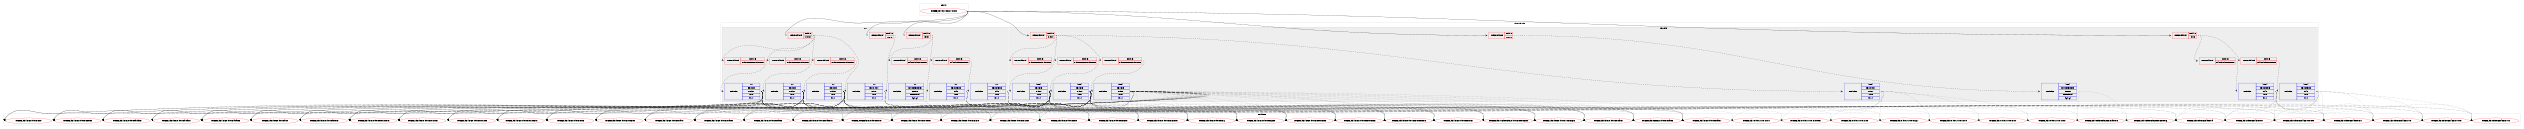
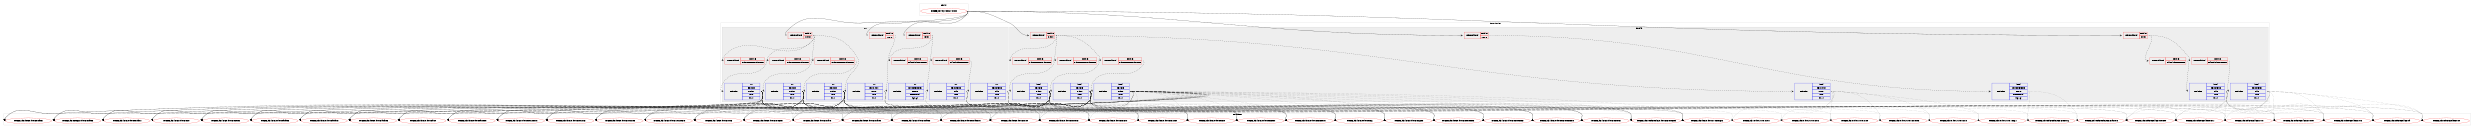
(866, 121) -> (1014, 121)
(1953, 121) -> none
